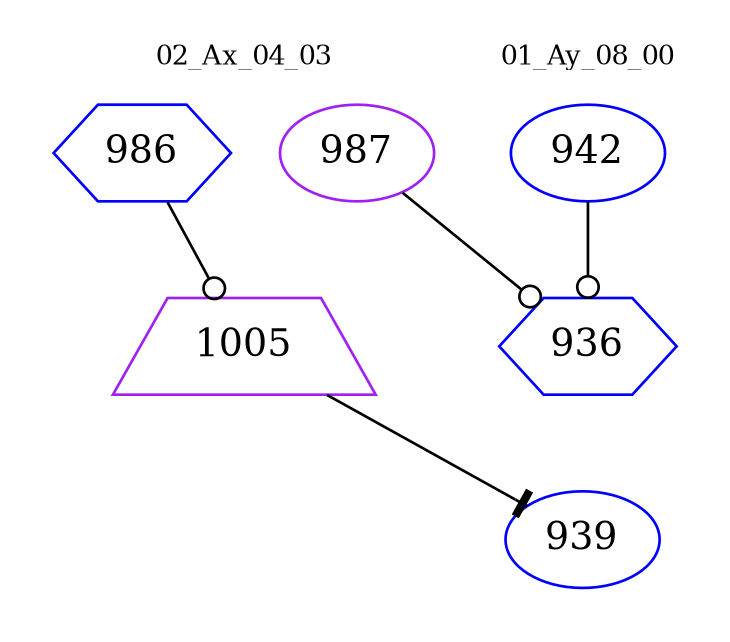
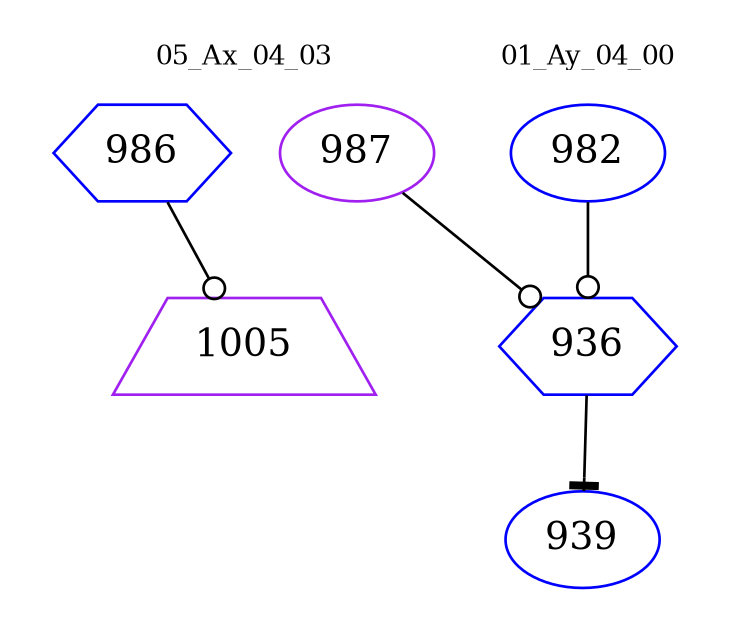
(244, 58) -> (244, 58)
(588, 58) -> (588, 58)
(588, 153) -> (588, 153)
(421, 447) -> (585, 437)
